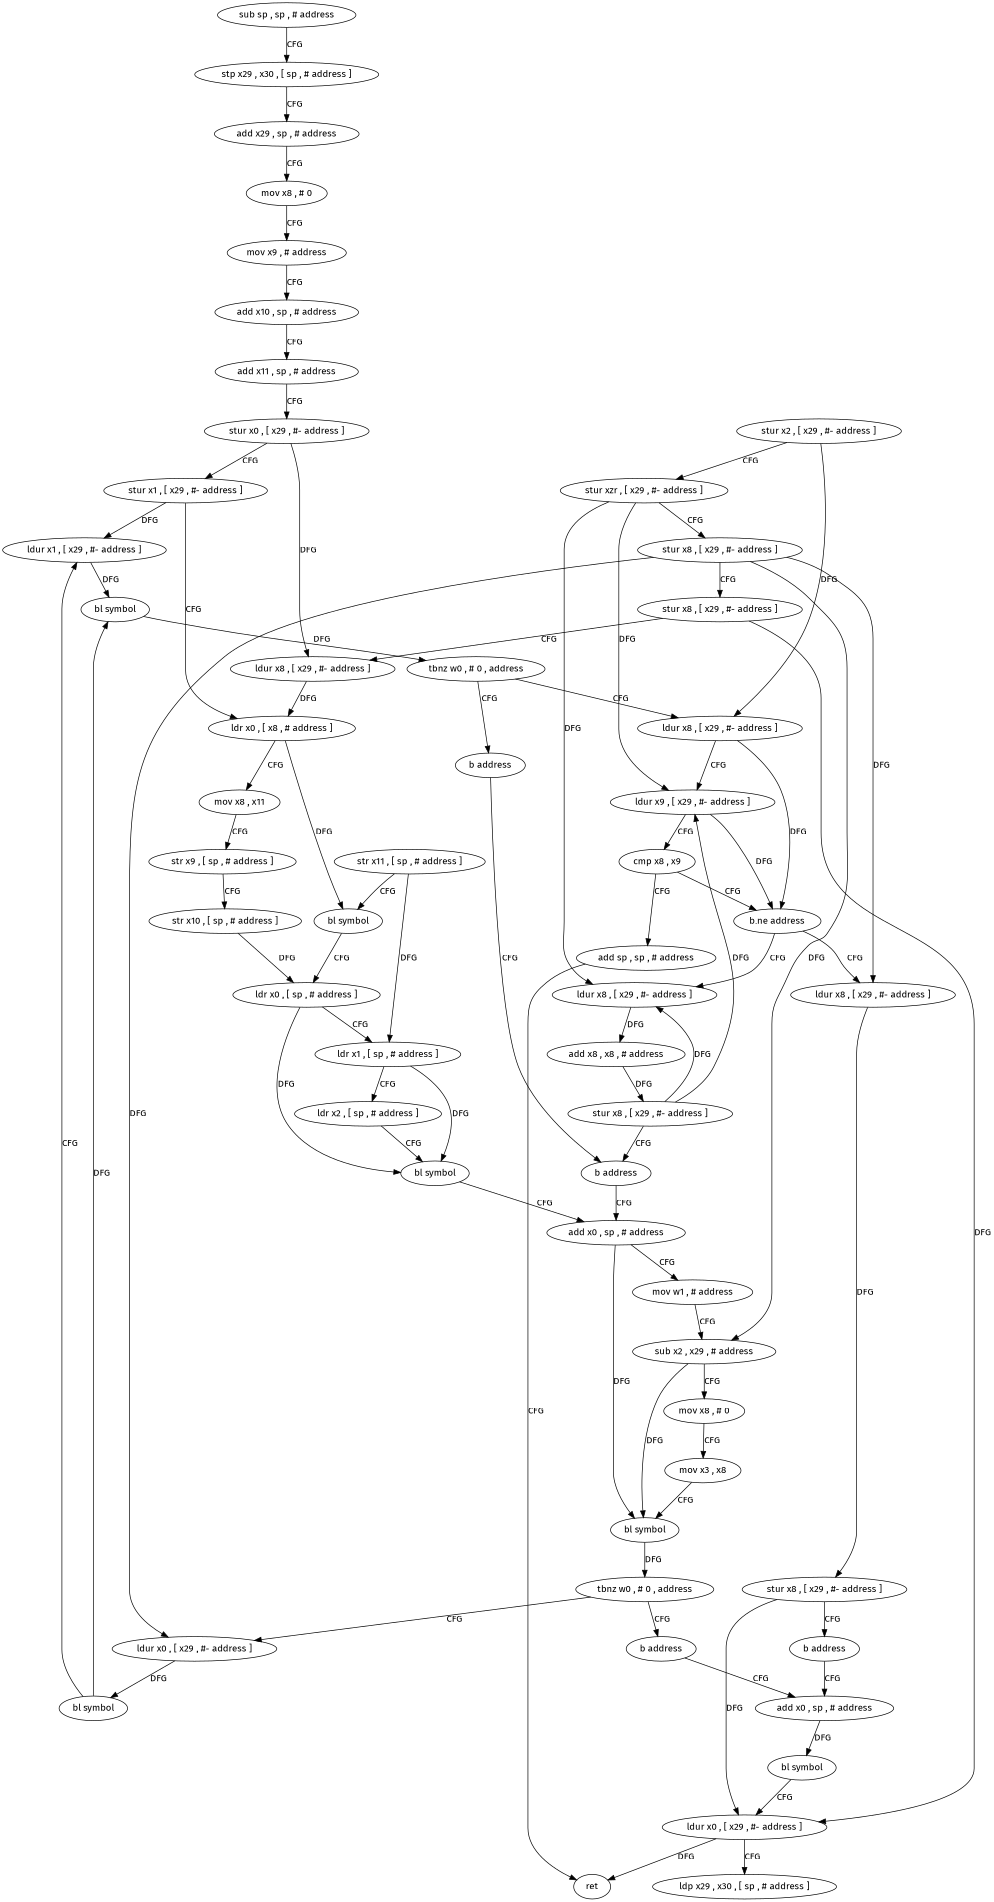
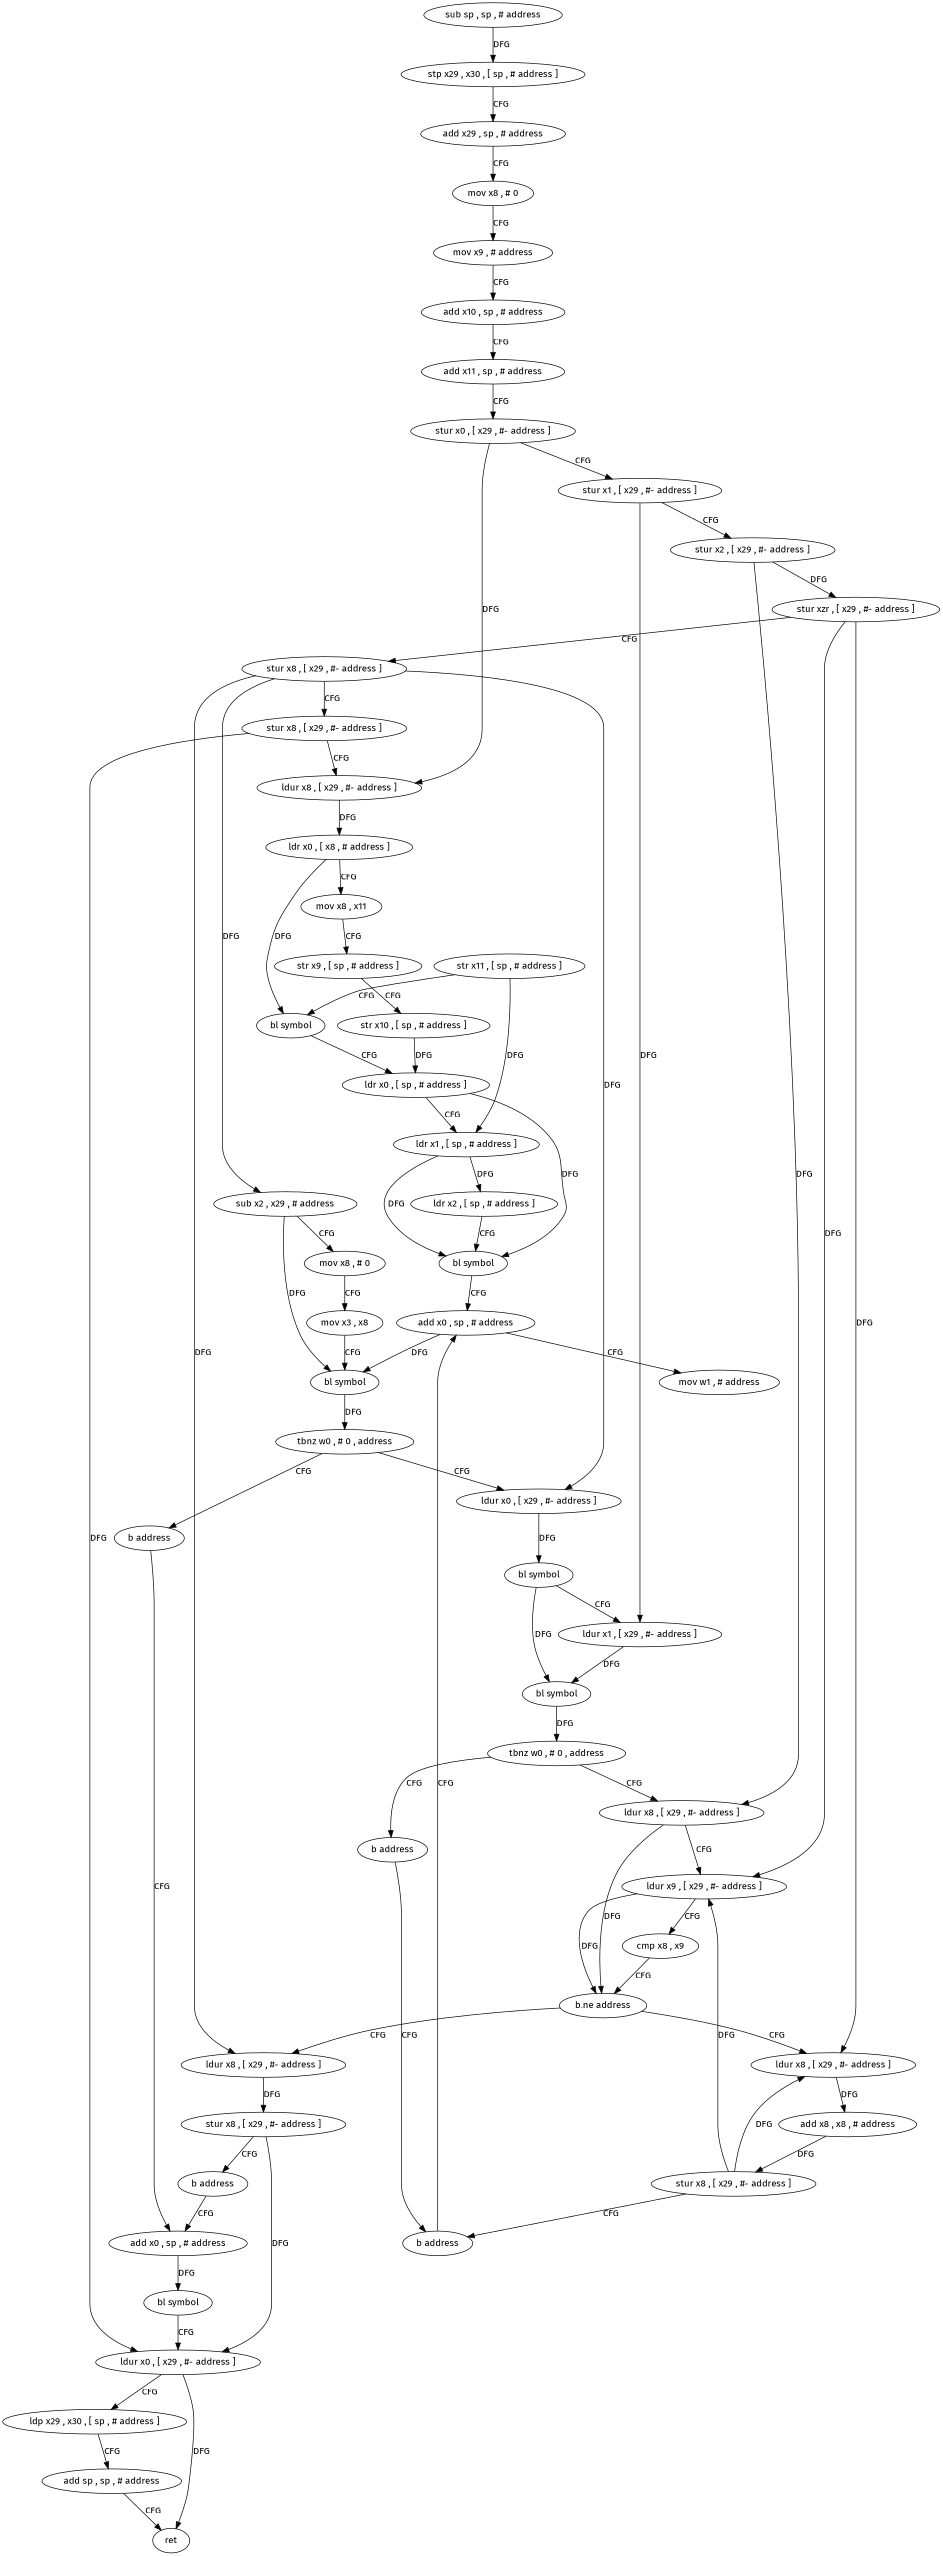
(295, 45) -> (502, 45)
(751, 461) -> (819, 580)
(186, 615) -> (693, 519)
(652, 906) -> (102, 2448)
(388, 1084) -> (485, 1174)
(698, 1318) -> none
